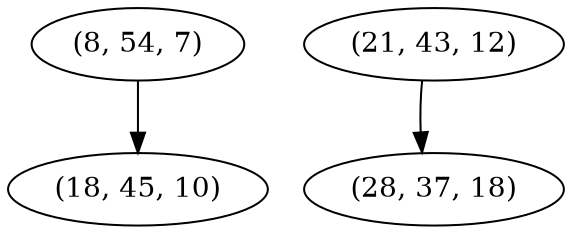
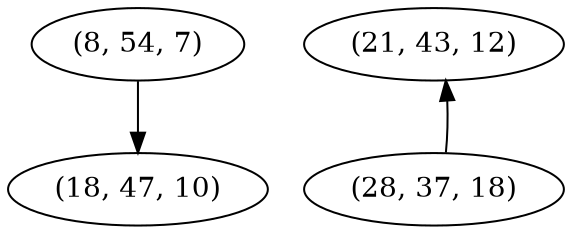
(421, 106) -> (447, 127)
(138, 189) -> (138, 189)
